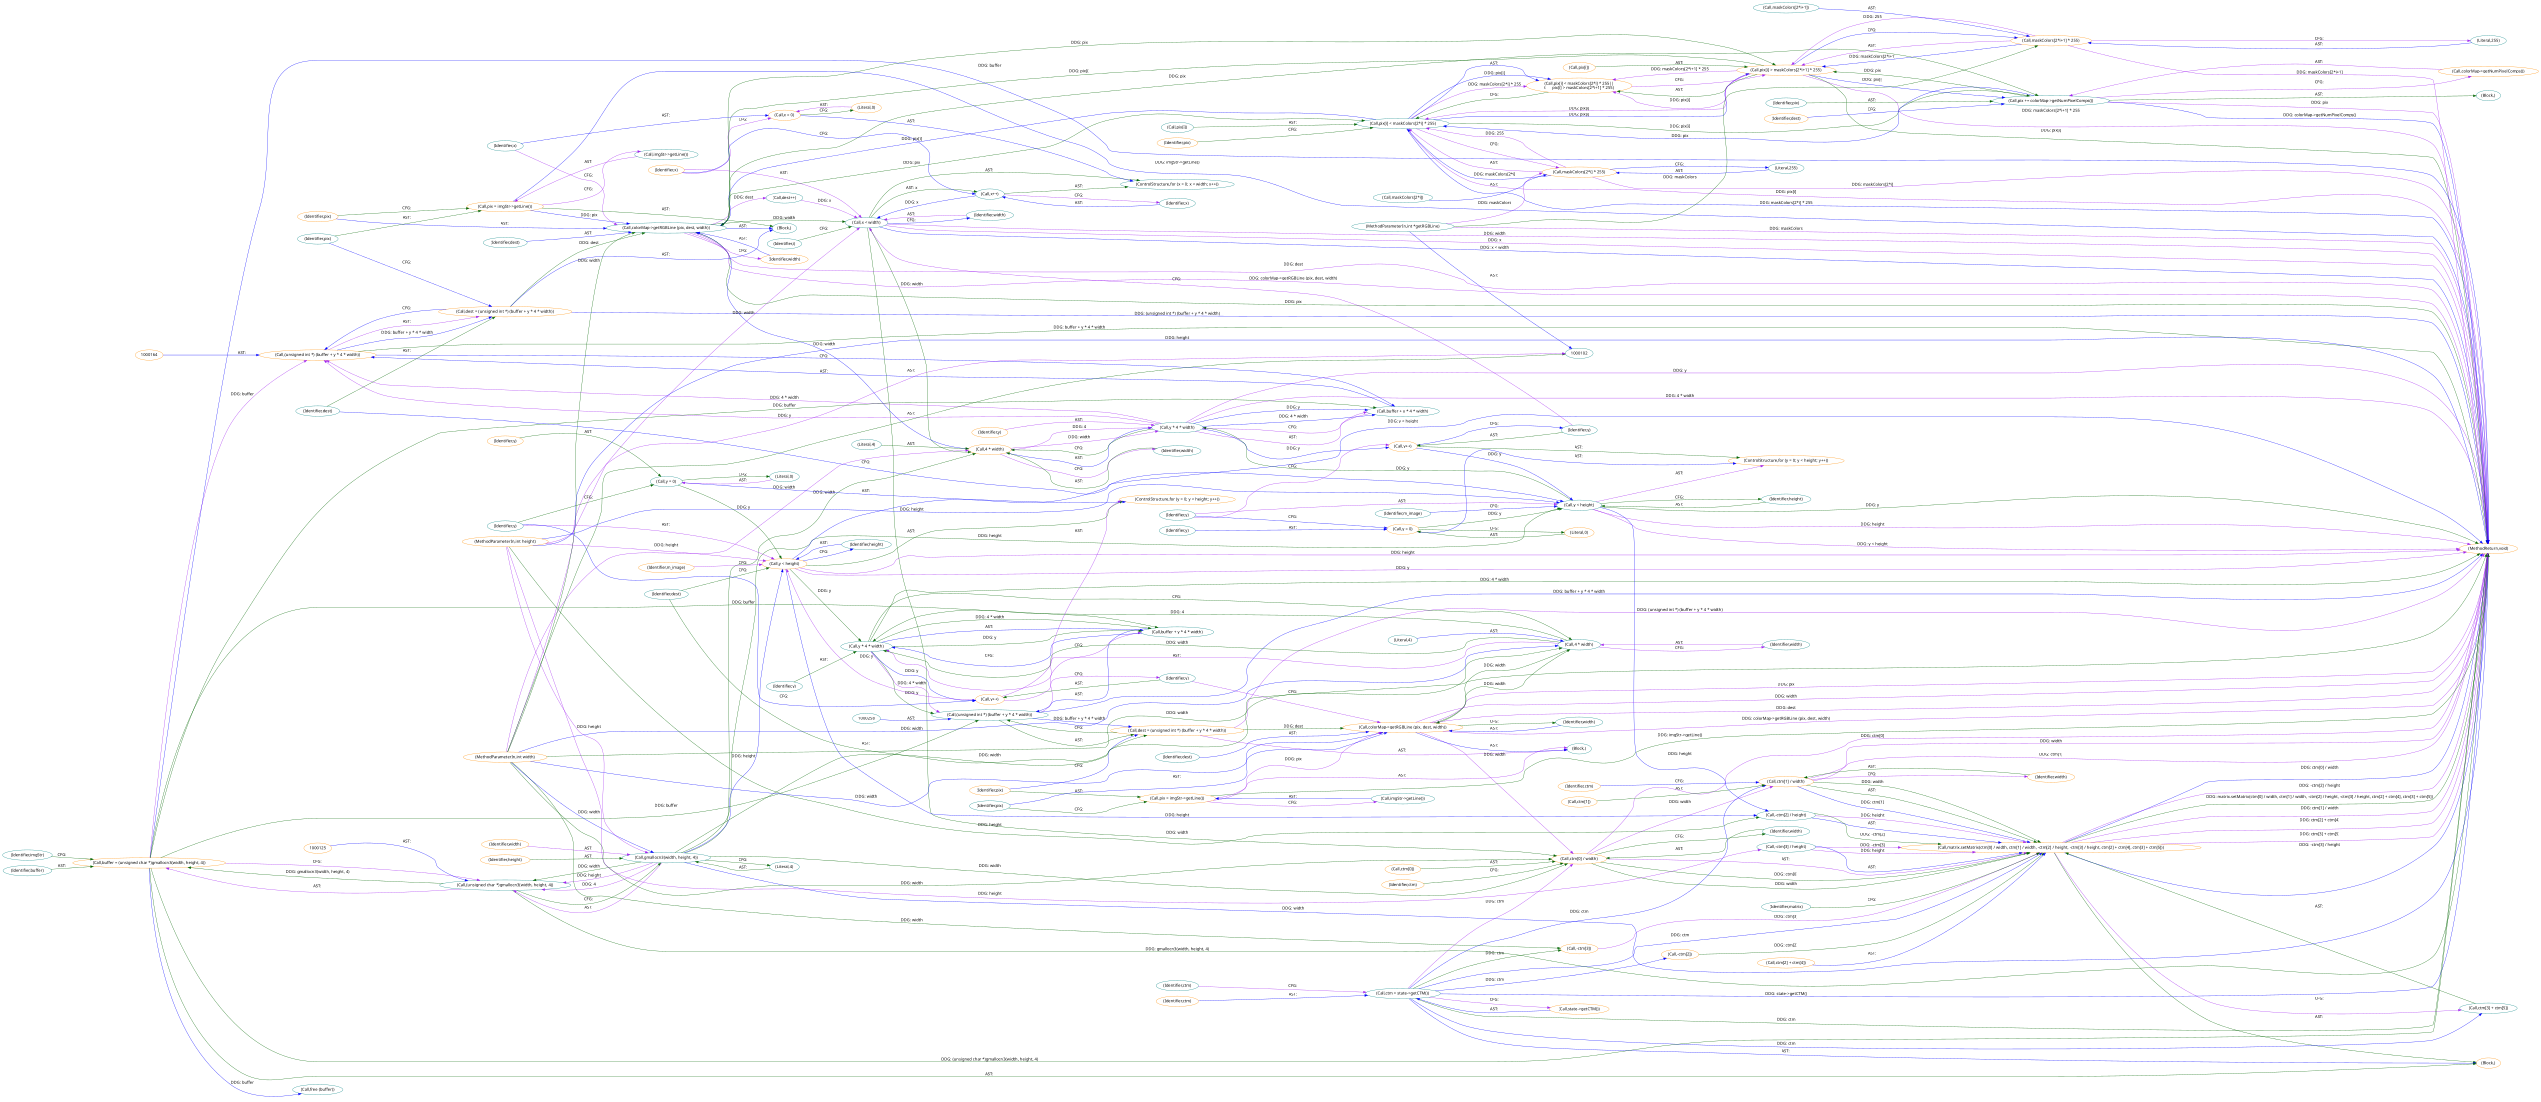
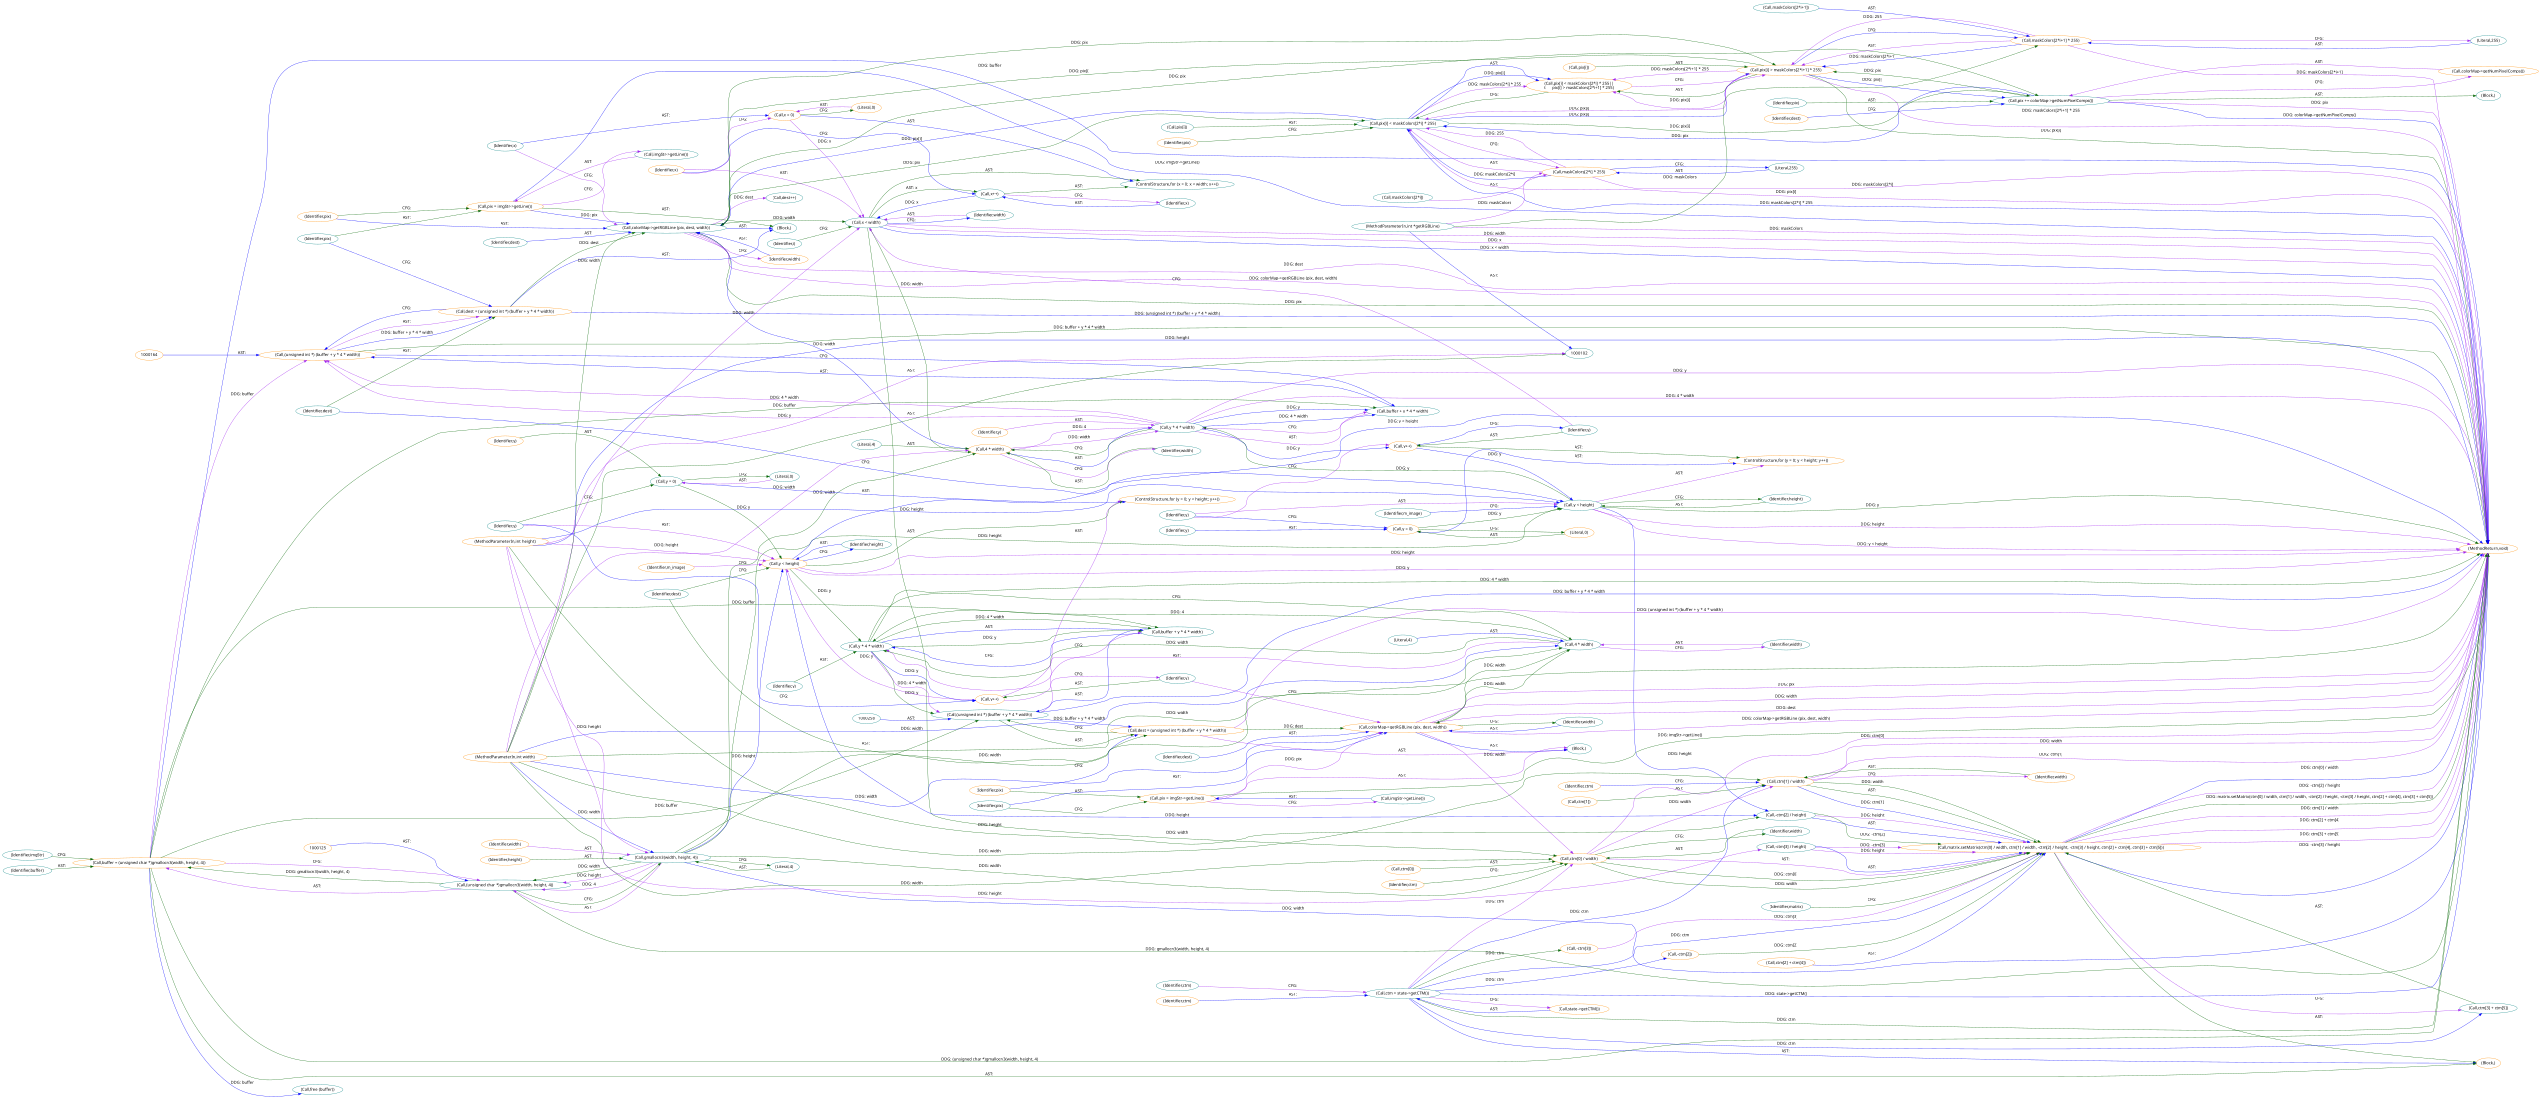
(1489, 197) -> (1489, 197)
(828, 206) -> (832, 163)
(990, 927) -> (1139, 852)
